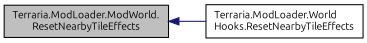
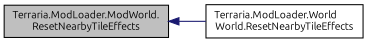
(285, 21) -> (285, 21)
